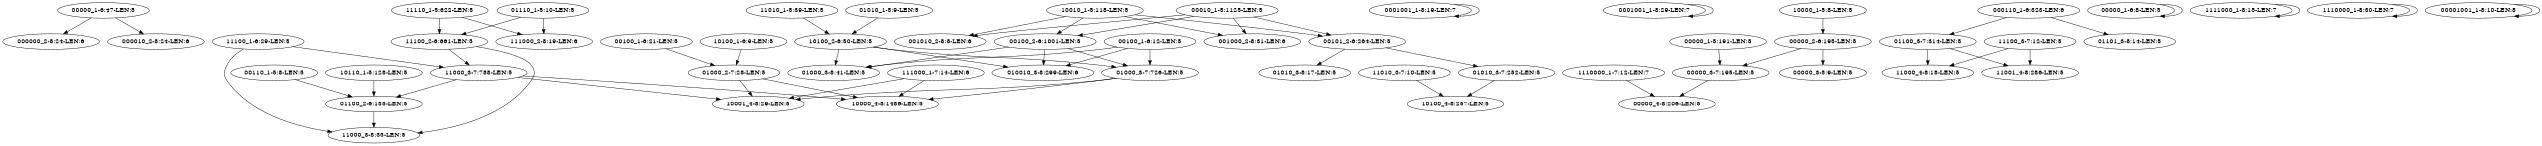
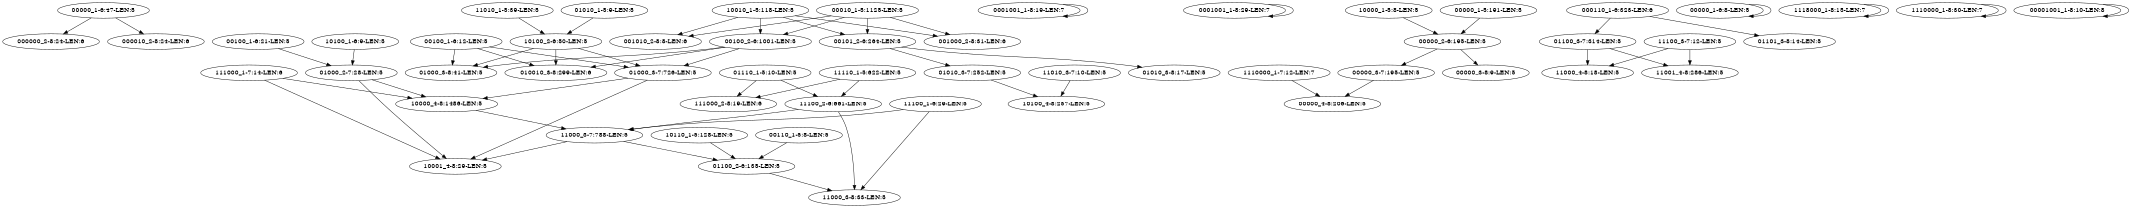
(2241, 10) -> (1830, 10)
(1719, 55) -> (1472, 25)
(682, 87) -> (519, 119)
